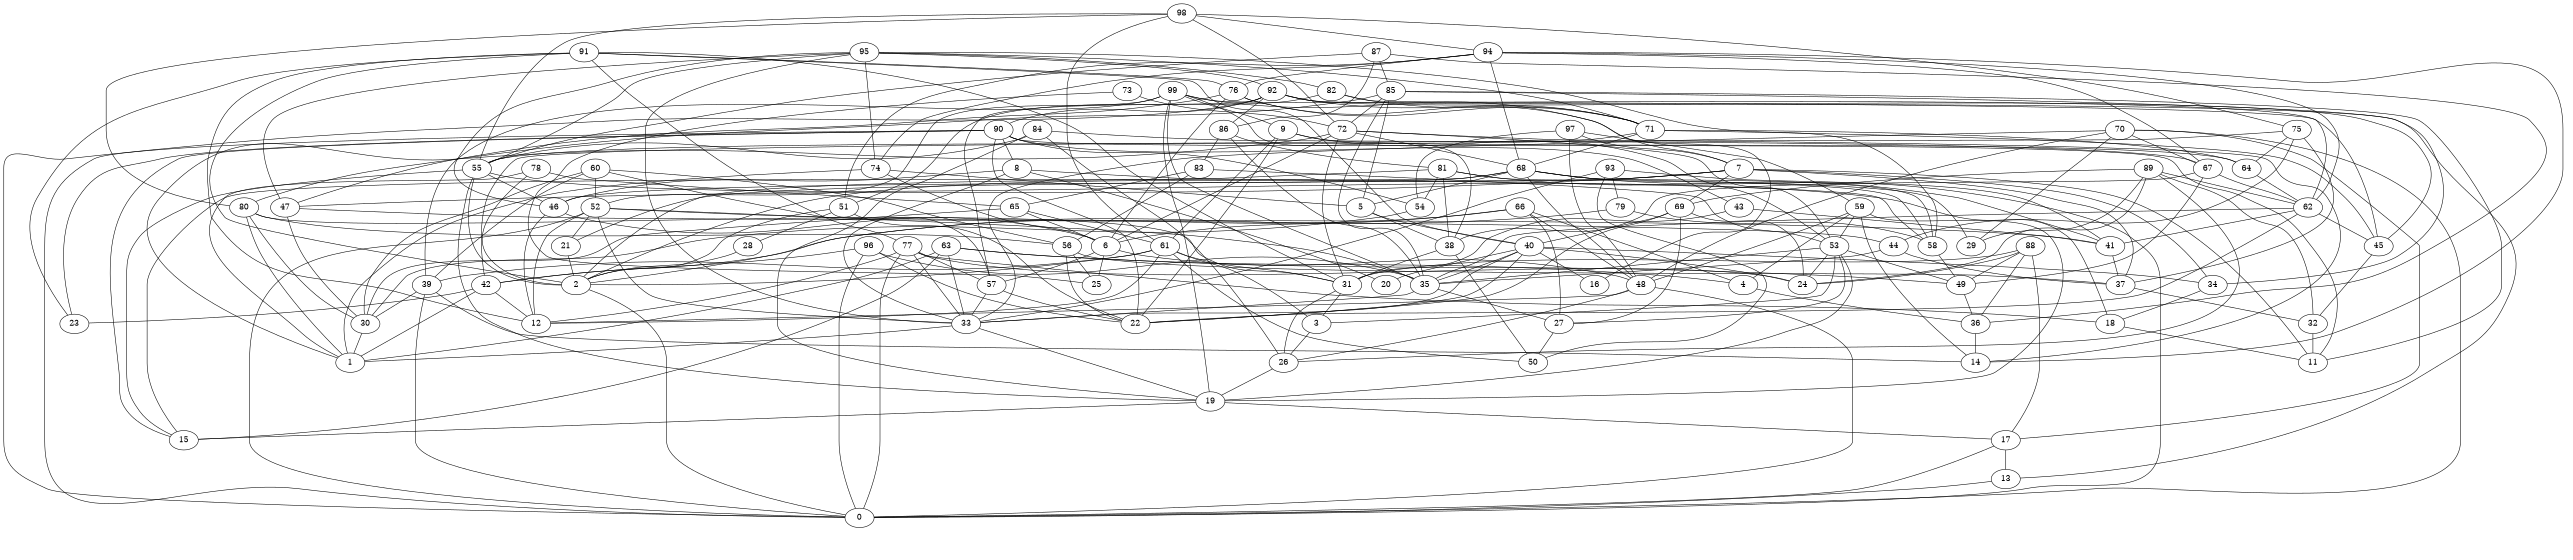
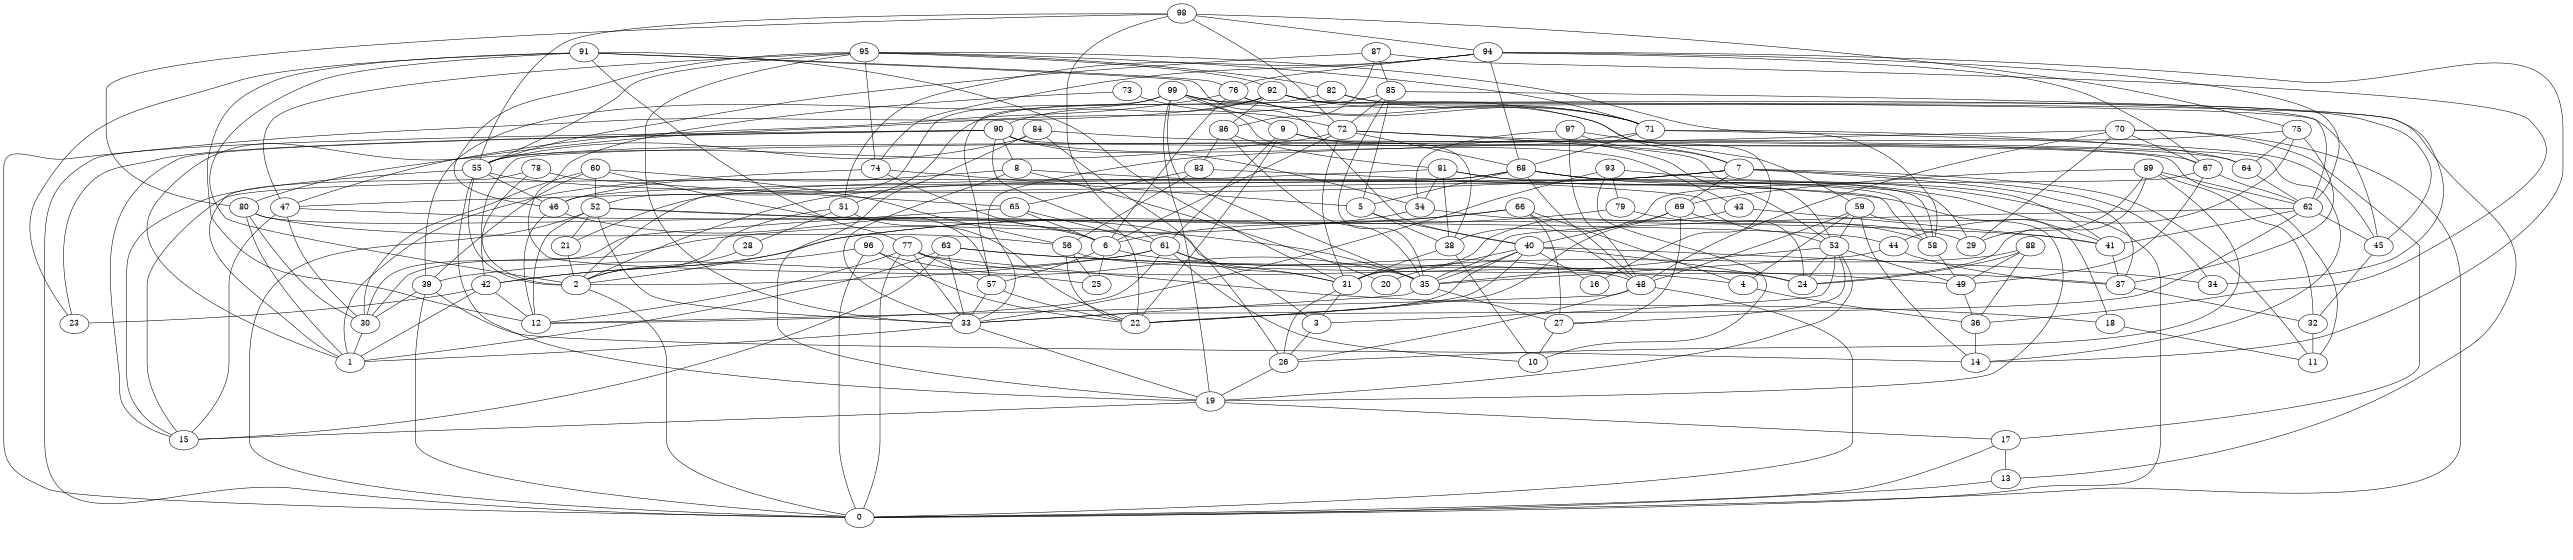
(2387, 115) -> none
none -> (1698, 221)
(2150, 310) -> none
none -> (229, 321)
(2040, 347) -> none
(1533, 363) -> (1533, 363)
